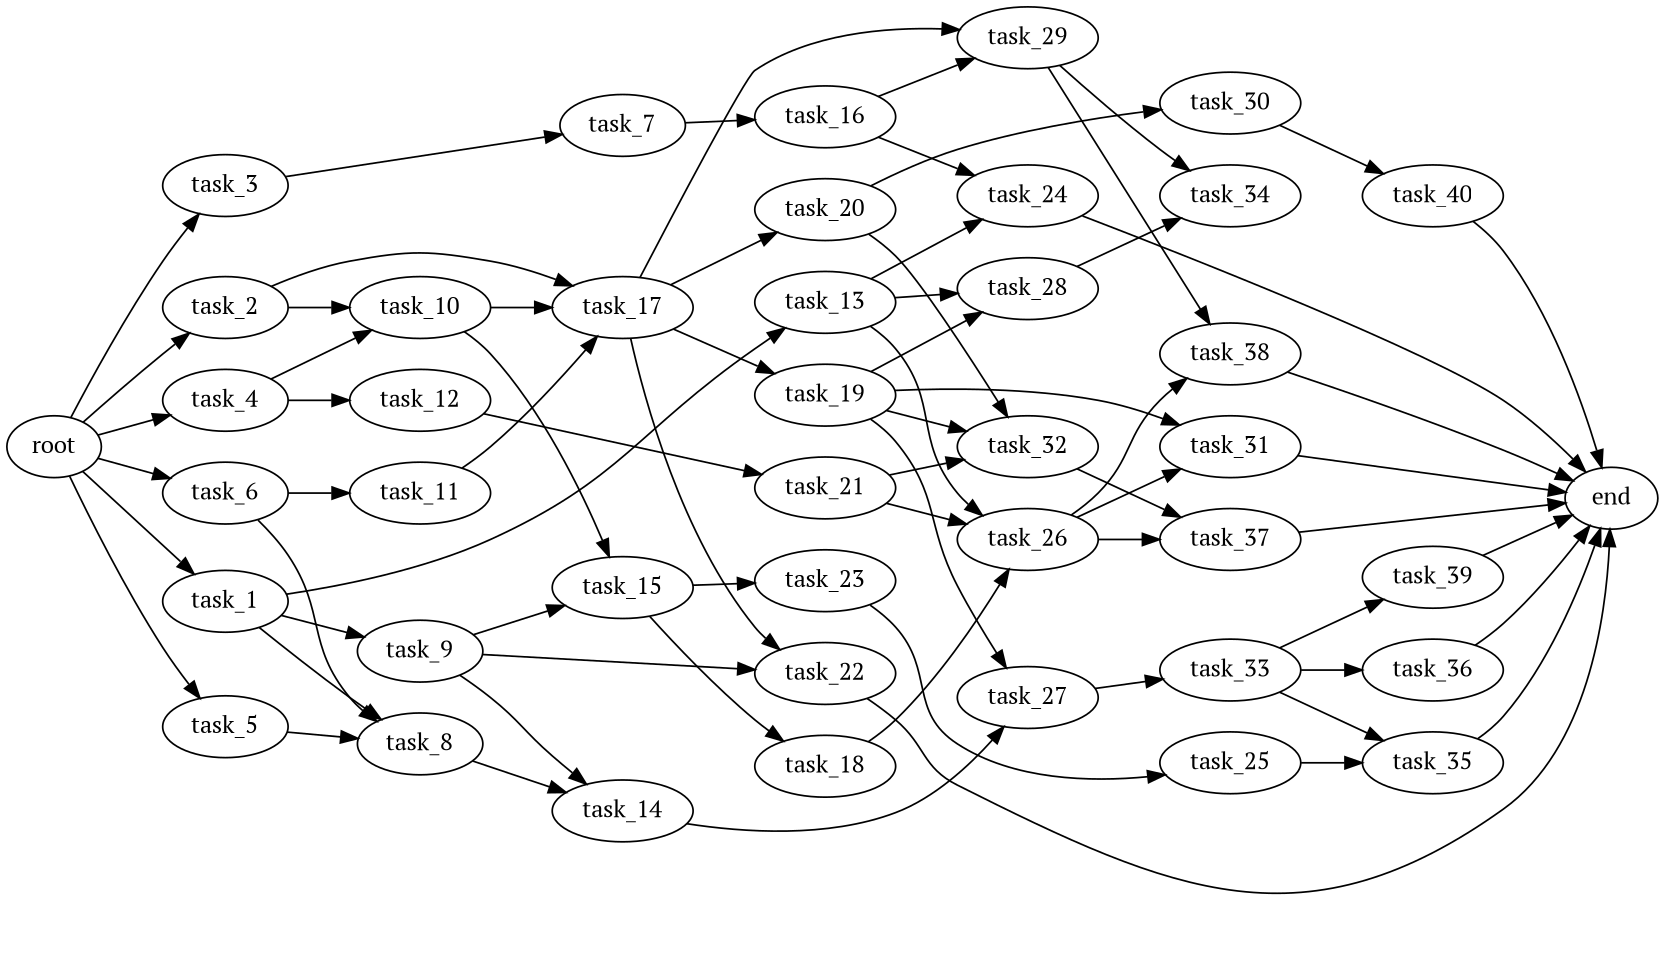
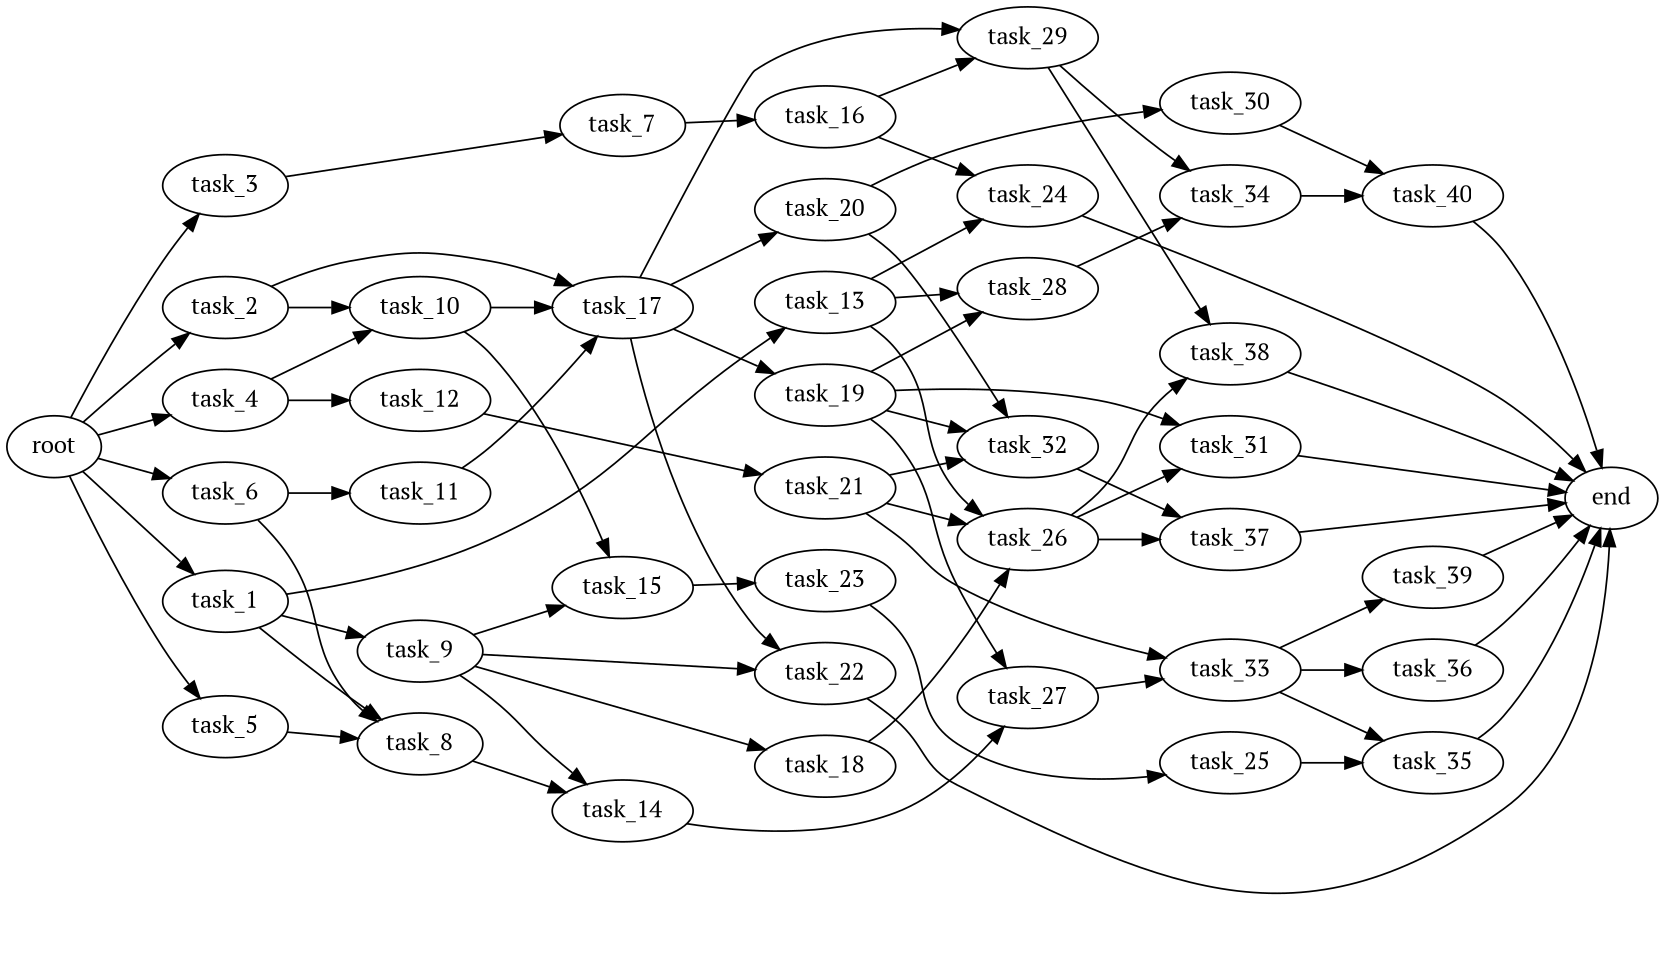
none -> (1323, 196)
none -> (1003, 608)
(710, 679) -> (612, 706)
